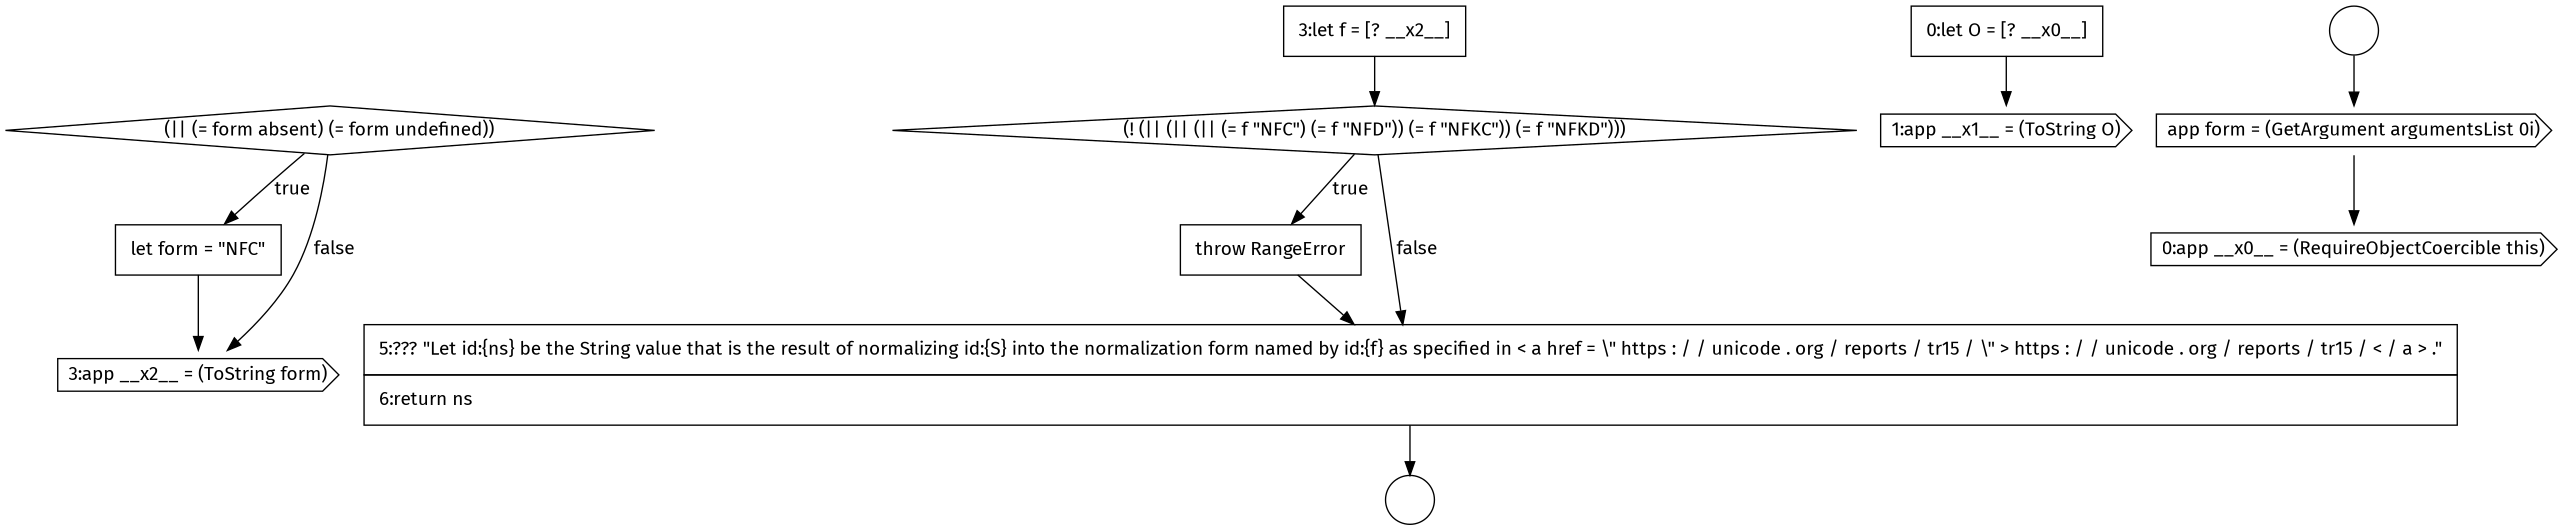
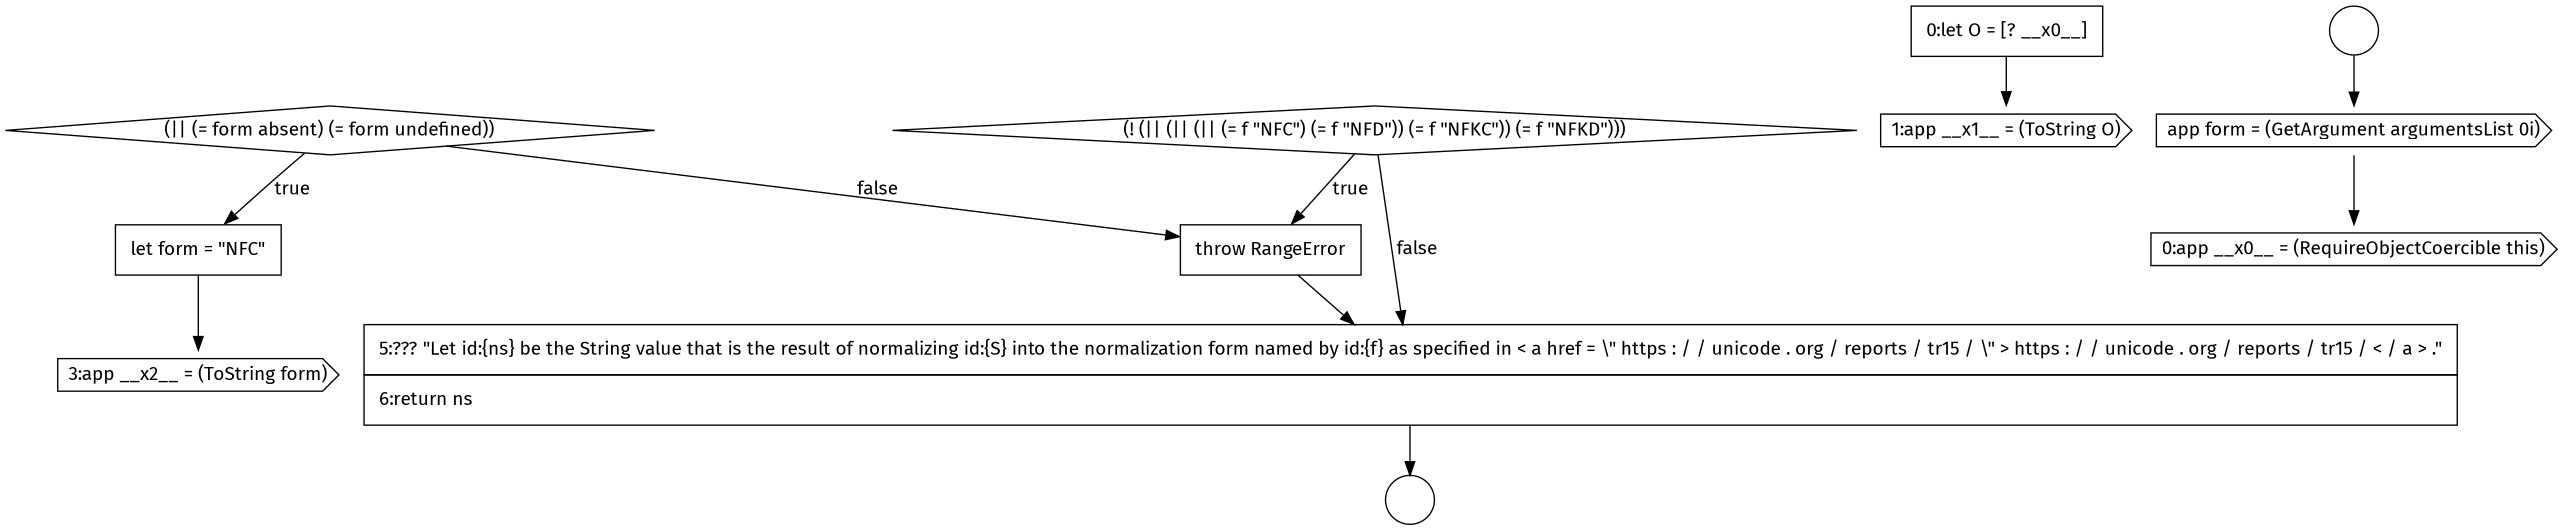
(1375, 31) -> none
(302, 257) -> (806, 191)
